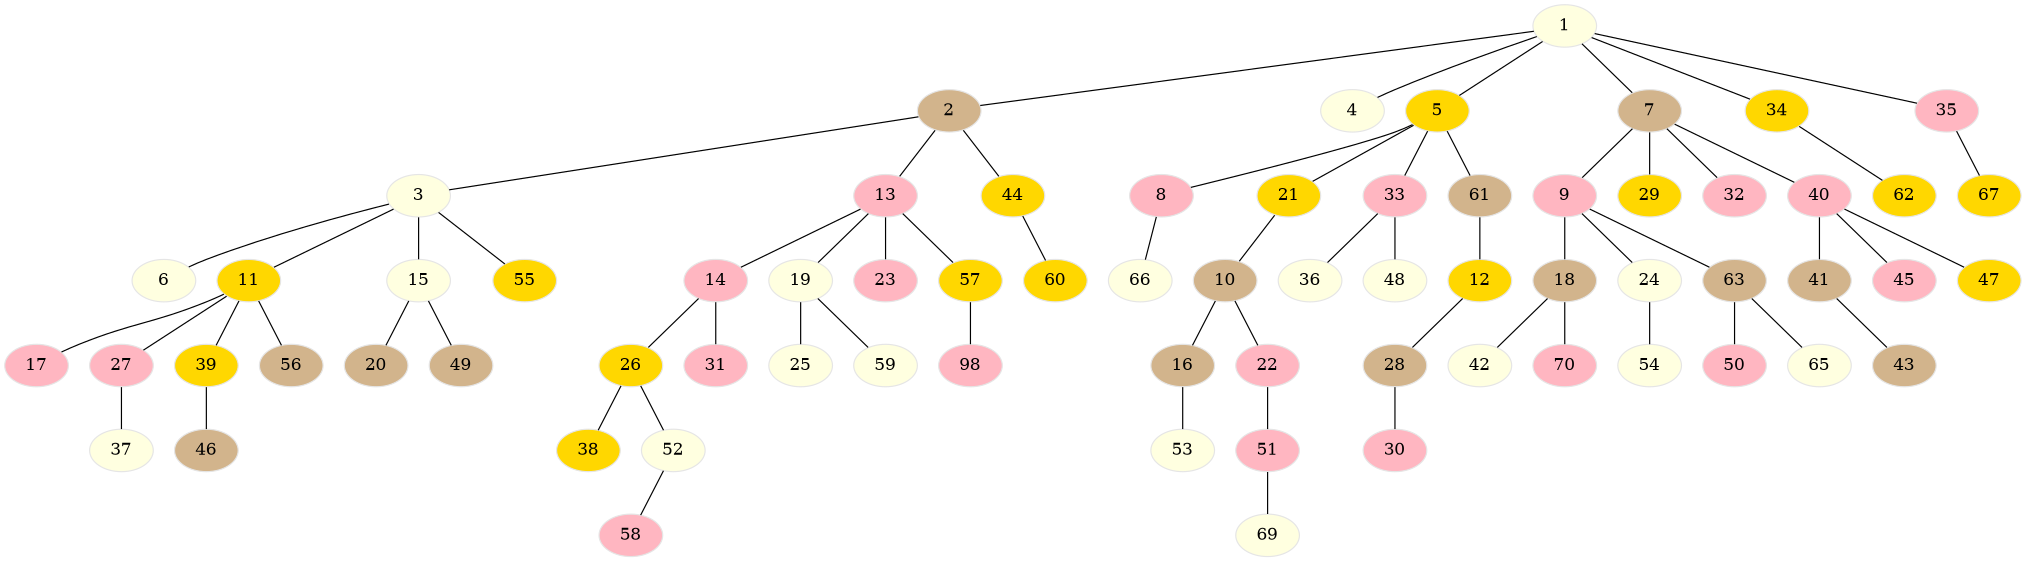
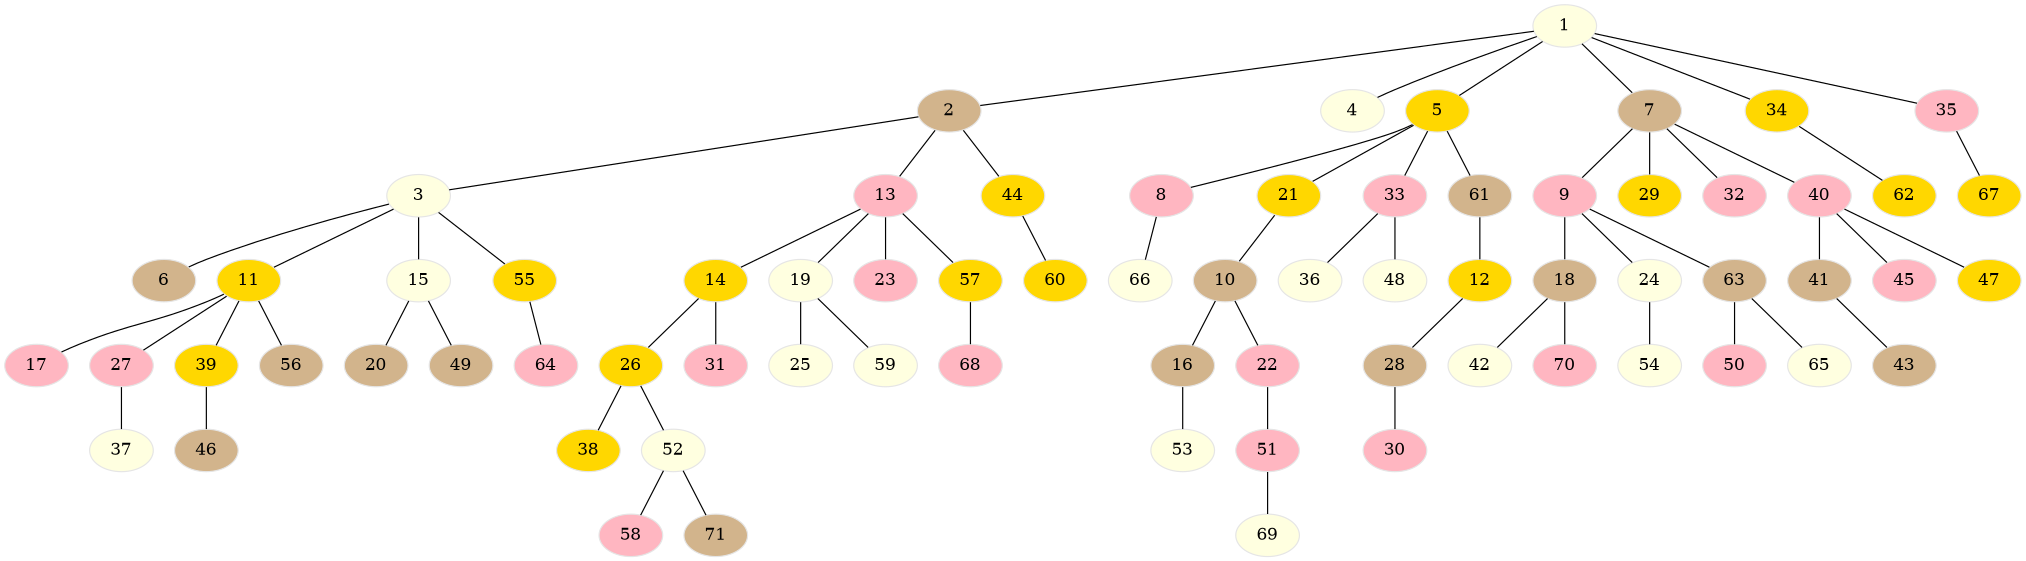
(164, 281) -> (164, 281)
(716, 281) -> (716, 281)
none -> (546, 366)
(970, 366) -> (970, 366)
none -> (716, 535)
